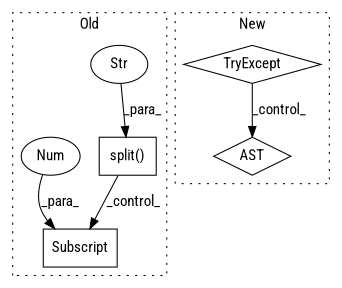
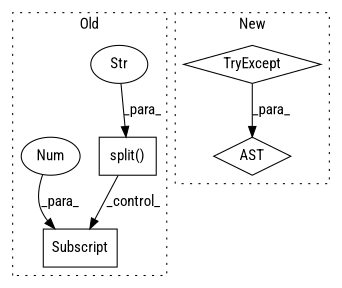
(280, 110) -> (272, 110)
